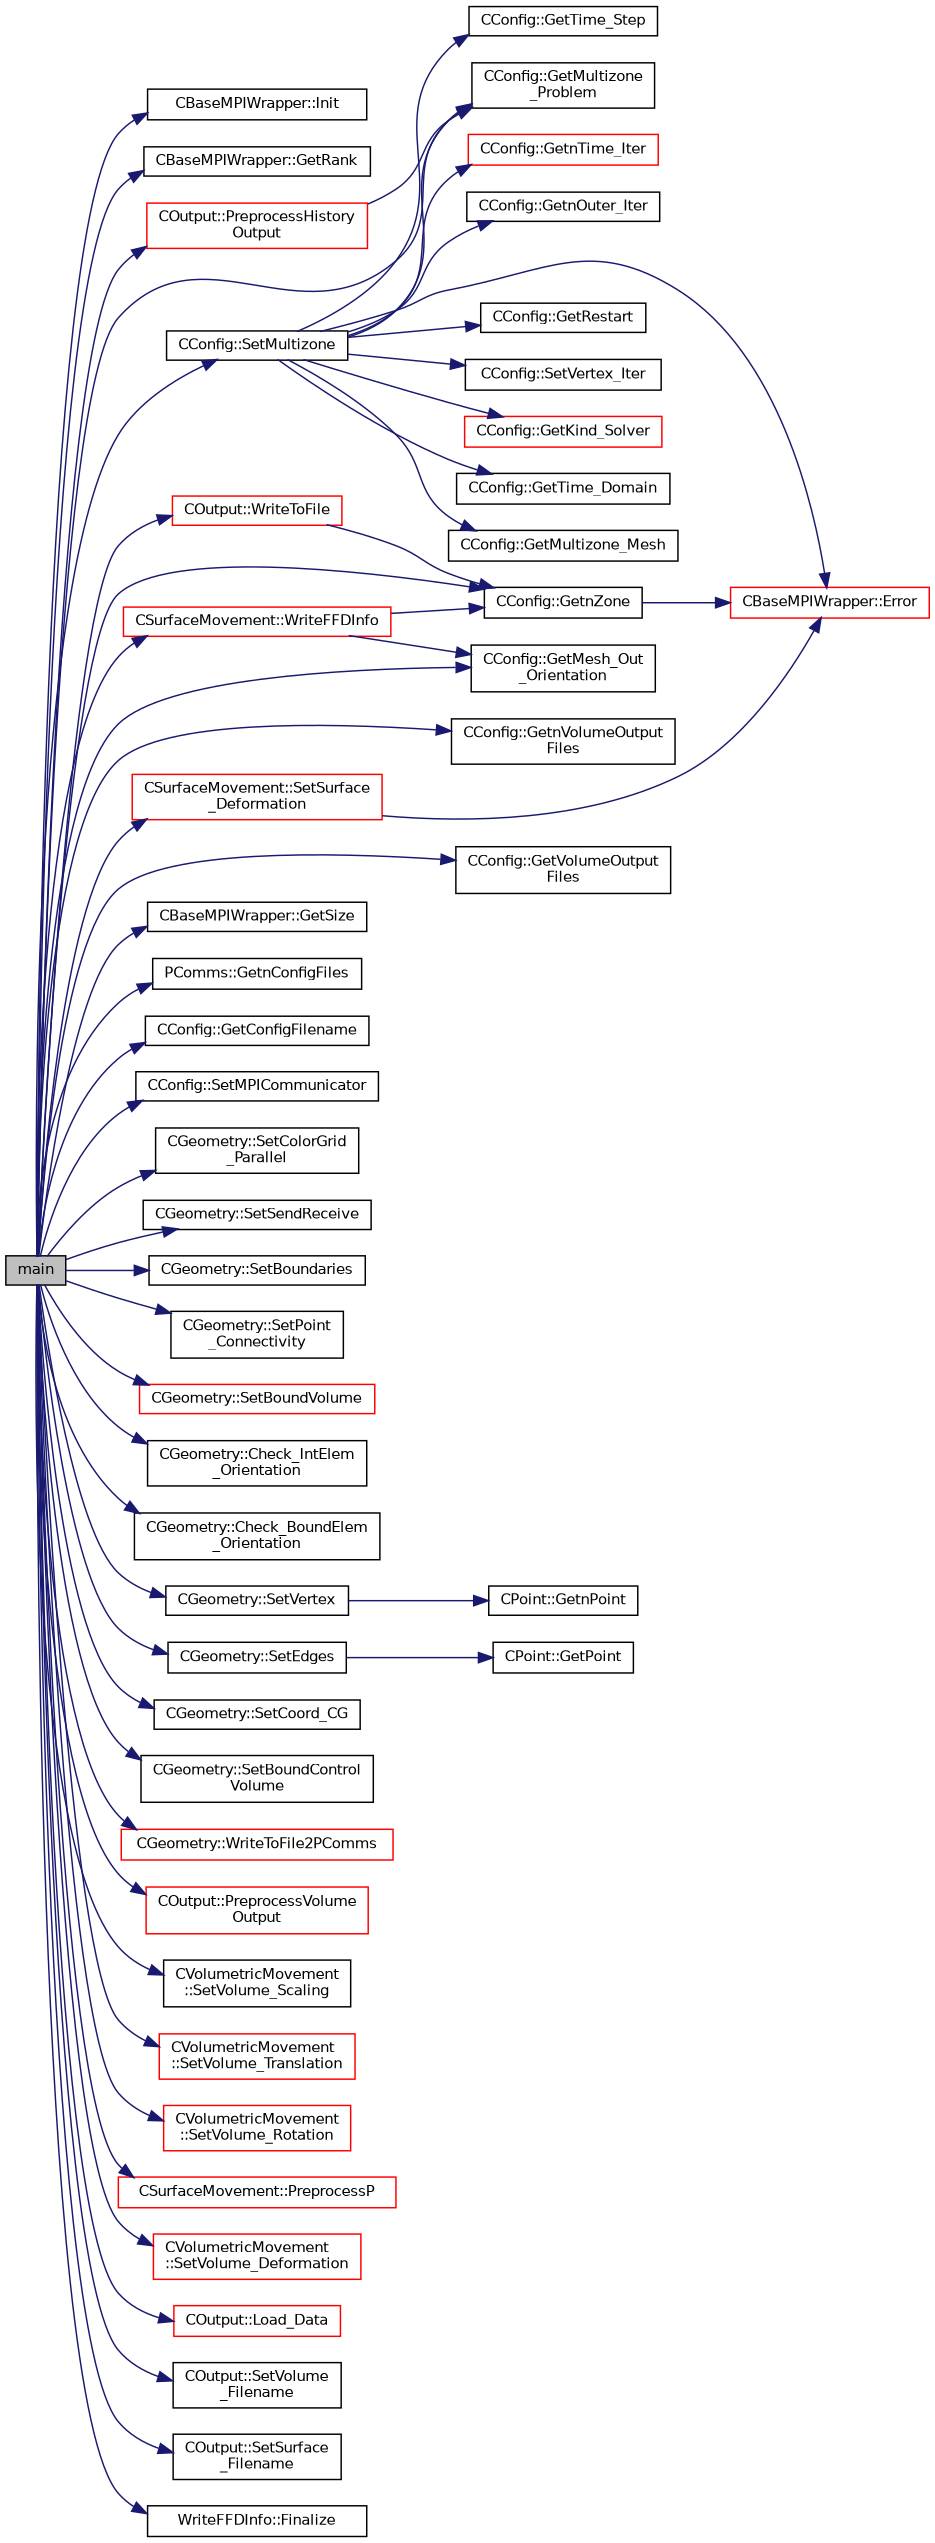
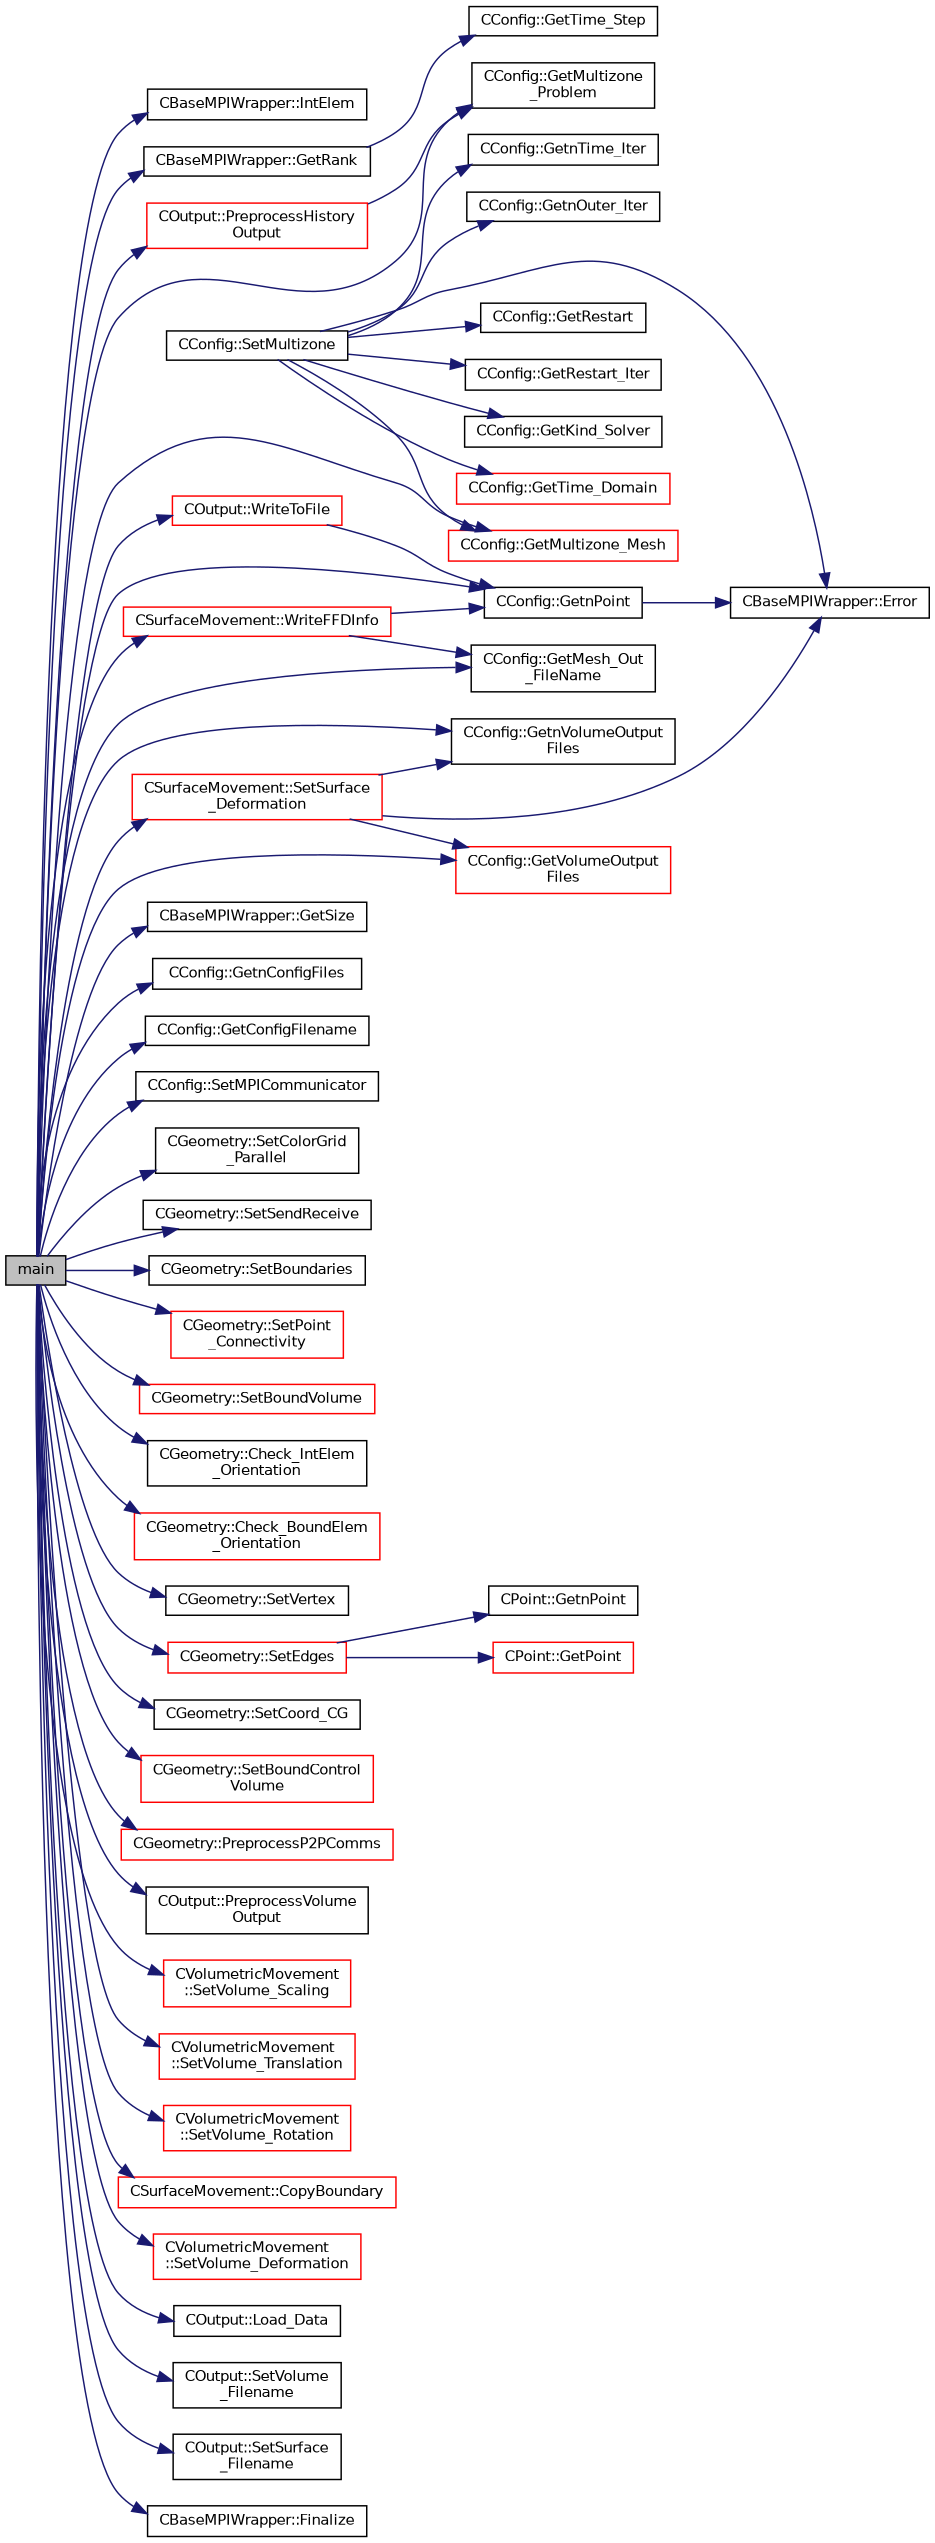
(257, 104) -> (257, 104)
(417, 138) -> (420, 100)
(563, 150) -> (563, 150)
(424, 237) -> none
(563, 375) -> (563, 375)
(563, 432) -> (563, 432)
(563, 489) -> (563, 489)
(563, 546) -> (563, 546)
(80, 552) -> (73, 672)
(563, 603) -> (563, 603)
(830, 603) -> (830, 603)
(563, 668) -> (563, 668)
none -> (408, 770)
none -> (401, 831)
(563, 870) -> (563, 870)
(257, 974) -> (257, 974)
(257, 1335) -> (257, 1335)
(257, 1536) -> (257, 1536)
(411, 1601) -> (405, 1630)
(257, 1658) -> (257, 1658)
(563, 1658) -> (563, 1658)
(257, 1779) -> (257, 1779)
(257, 1845) -> (257, 1845)
(257, 1910) -> (257, 1910)
(257, 1983) -> (257, 1983)
(257, 2192) -> (257, 2192)
(257, 2321) -> (257, 2321)
(257, 2521) -> (257, 2521)
